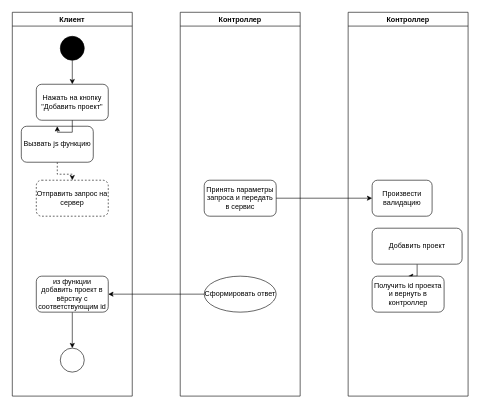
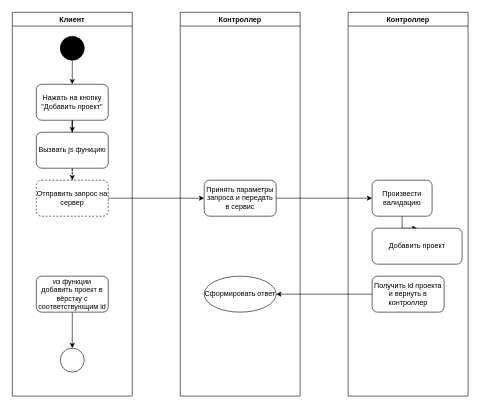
(57, 144) -> (72, 150)
none -> (198, 198)
none -> (411, 228)
(413, 276) -> none
(113, 294) -> none
none -> (281, 294)
